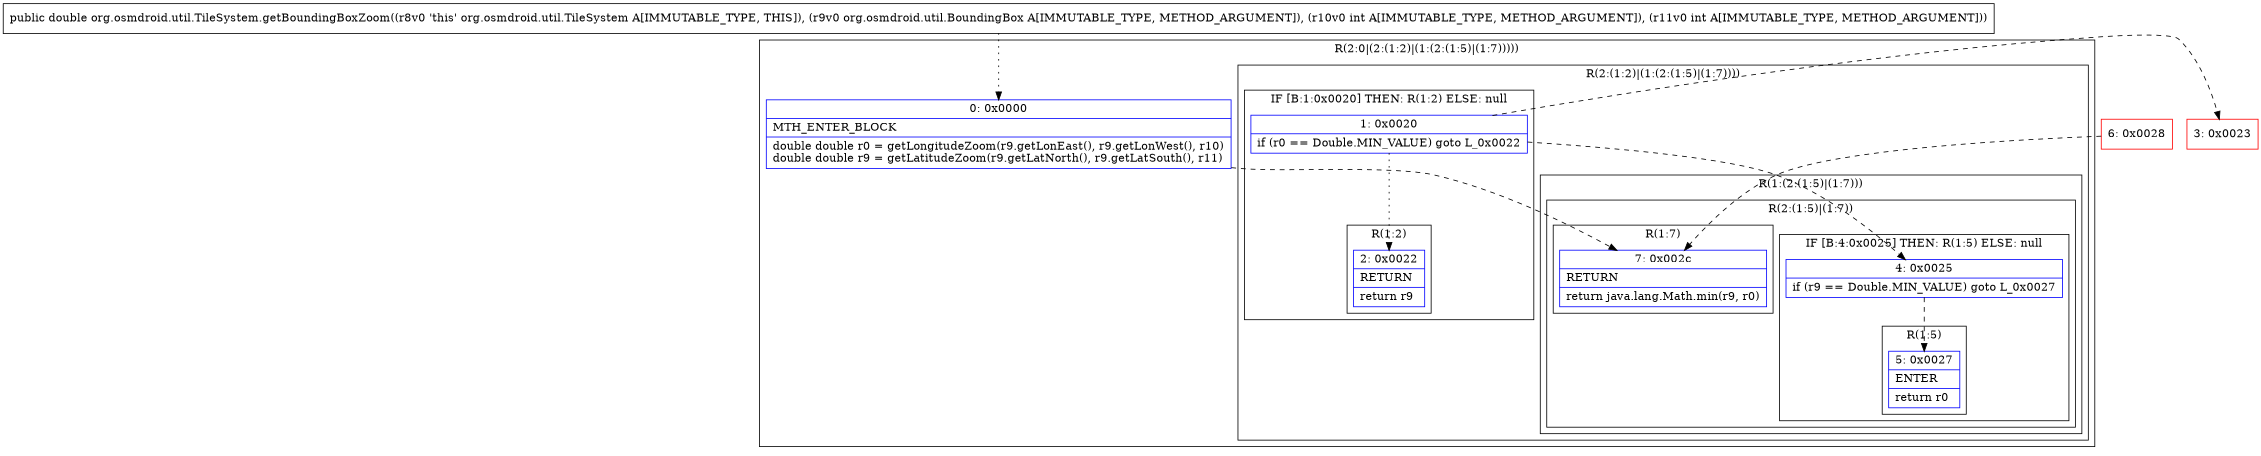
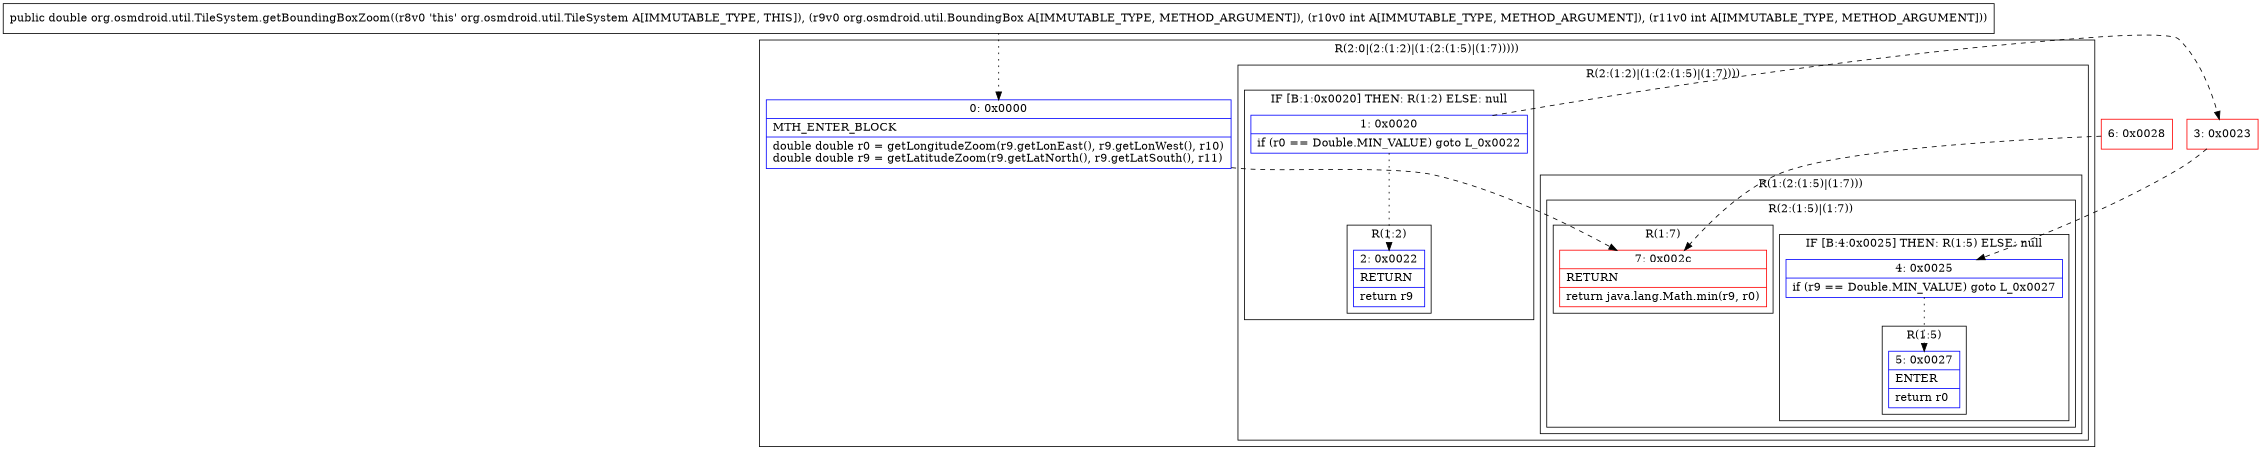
(1726, 163) -> (2105, 207)
(1663, 278) -> (1663, 278)
(1924, 320) -> (1924, 320)
